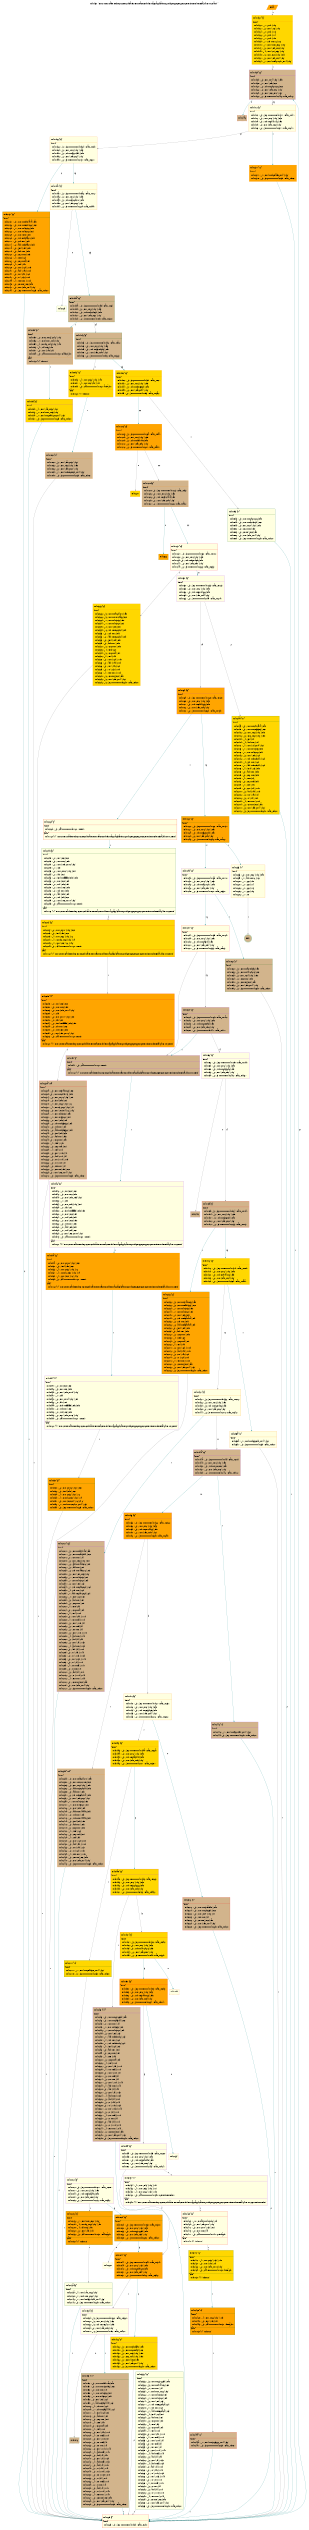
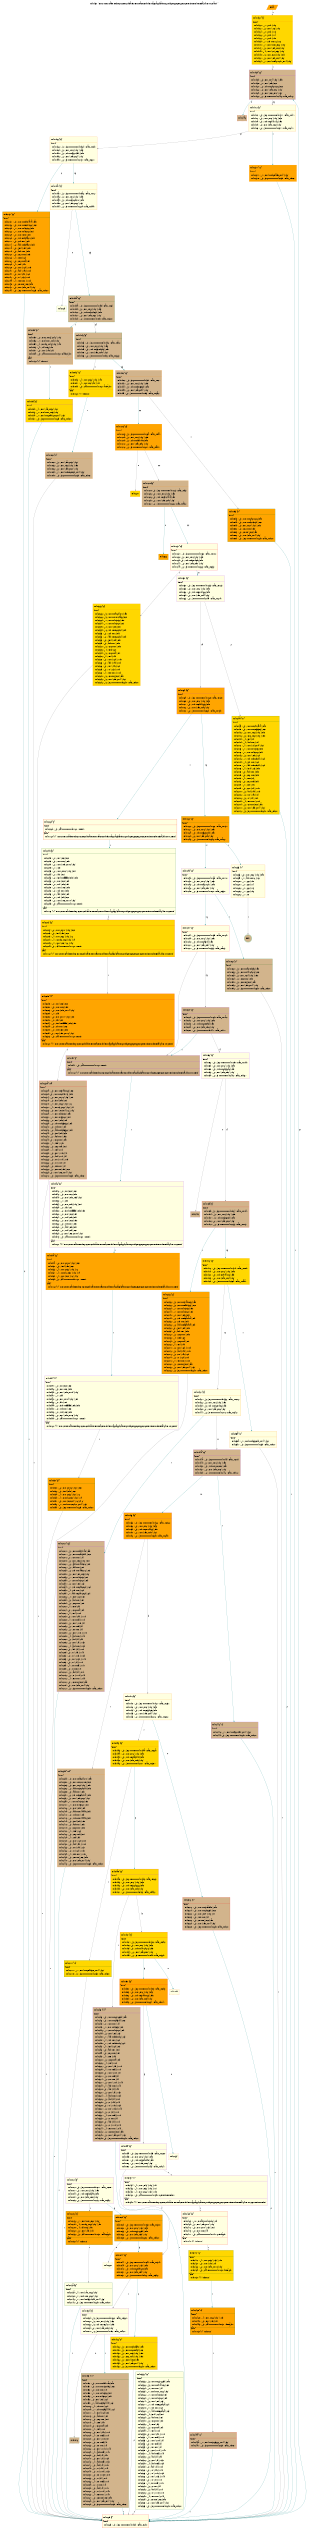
(139, 383) -> (139, 383)
(251, 525) -> (251, 525)
